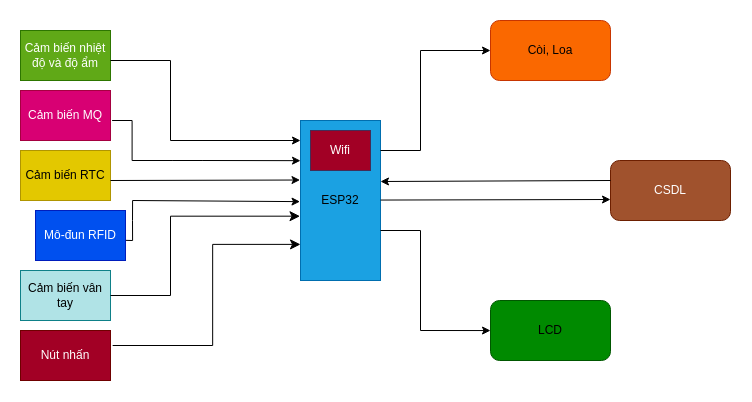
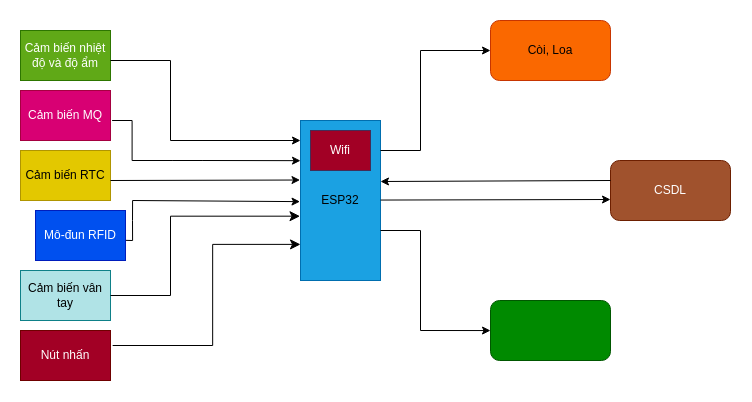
(551, 331) -> none
